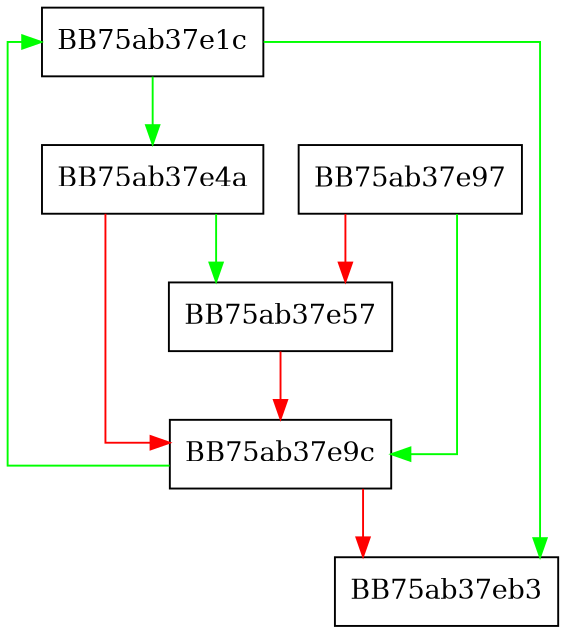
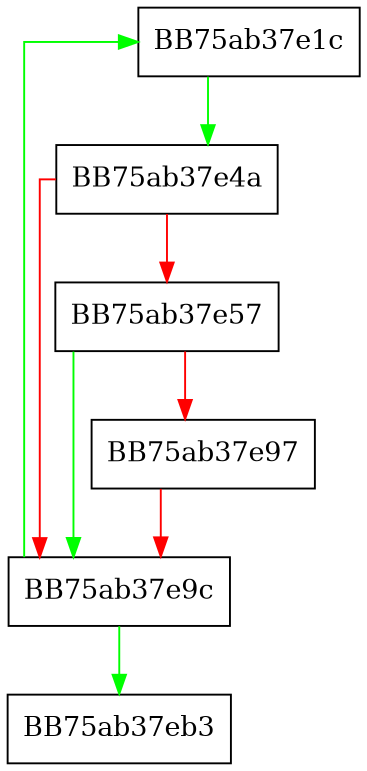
(540, 152) -> none
(216, 238) -> (167, 238)
(345, 238) -> (185, 376)
(457, 358) -> (161, 513)
(281, 376) -> (73, 445)
(363, 513) -> (119, 651)
